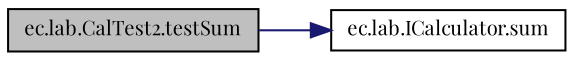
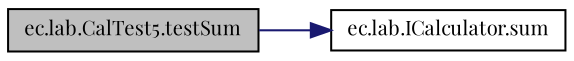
(133, 30) -> (133, 30)
